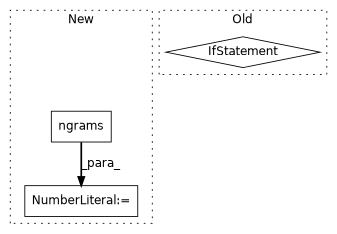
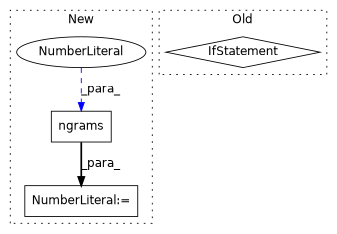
none -> (81, 52)
